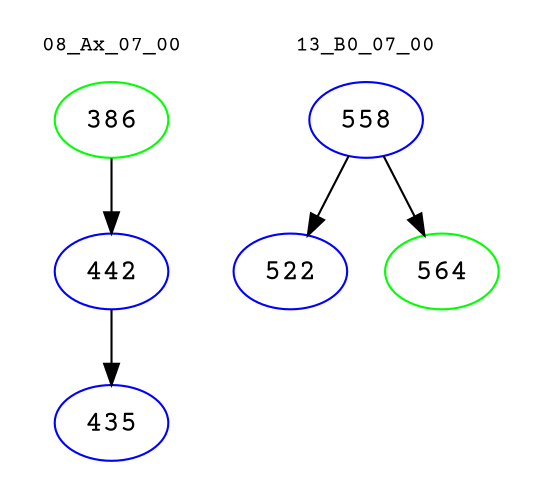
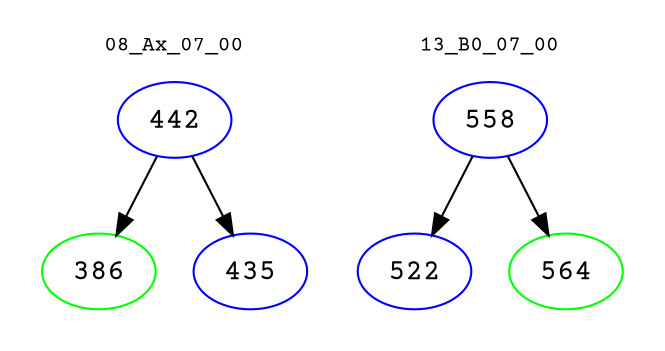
(112, 185) -> (142, 186)
